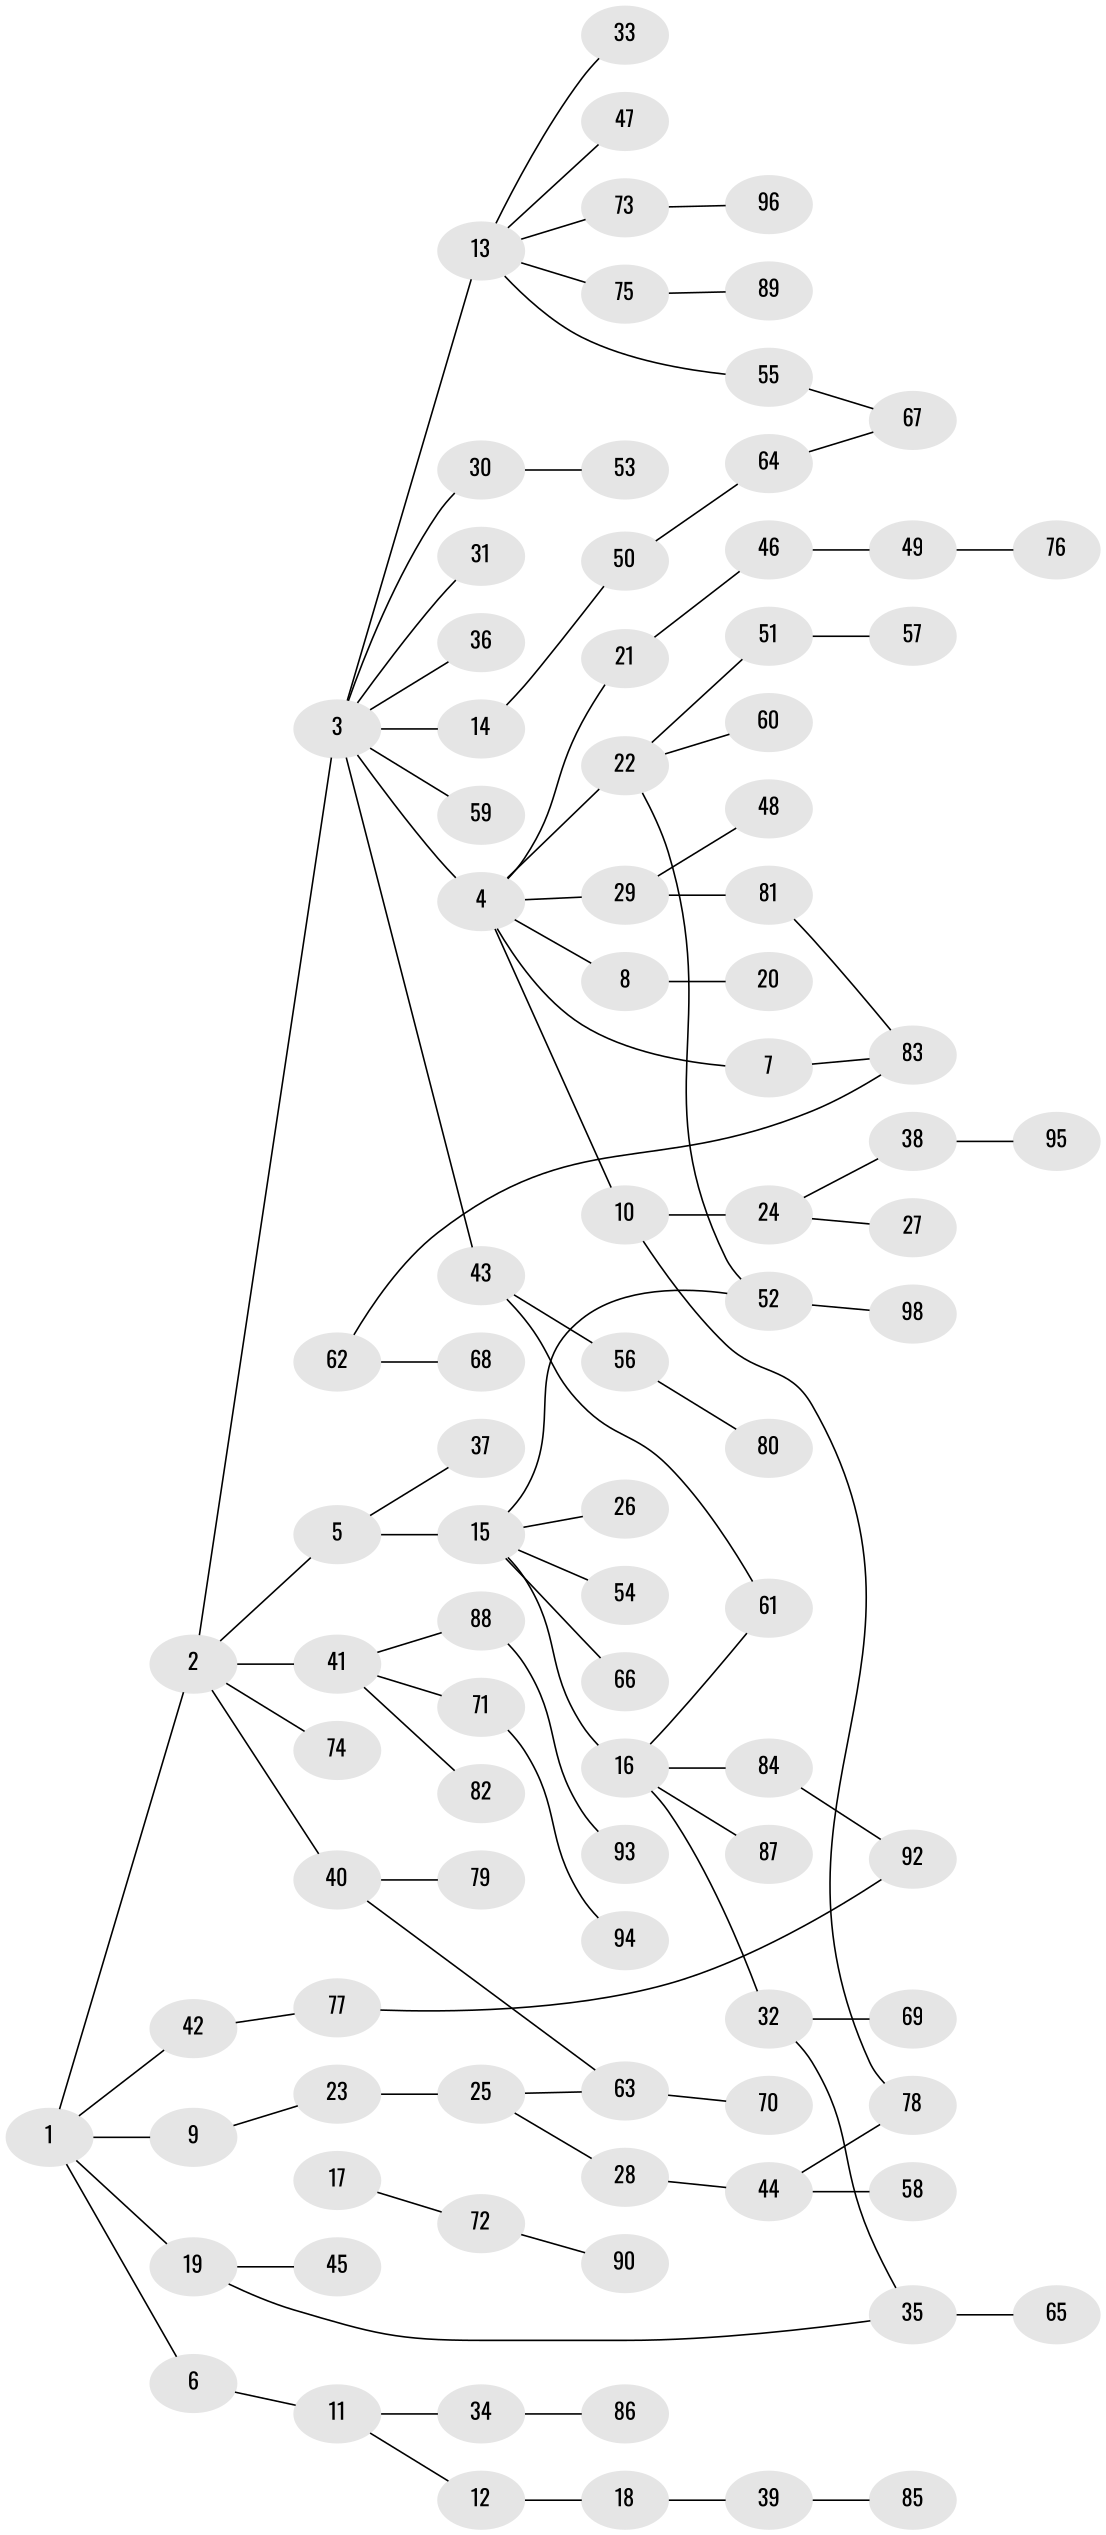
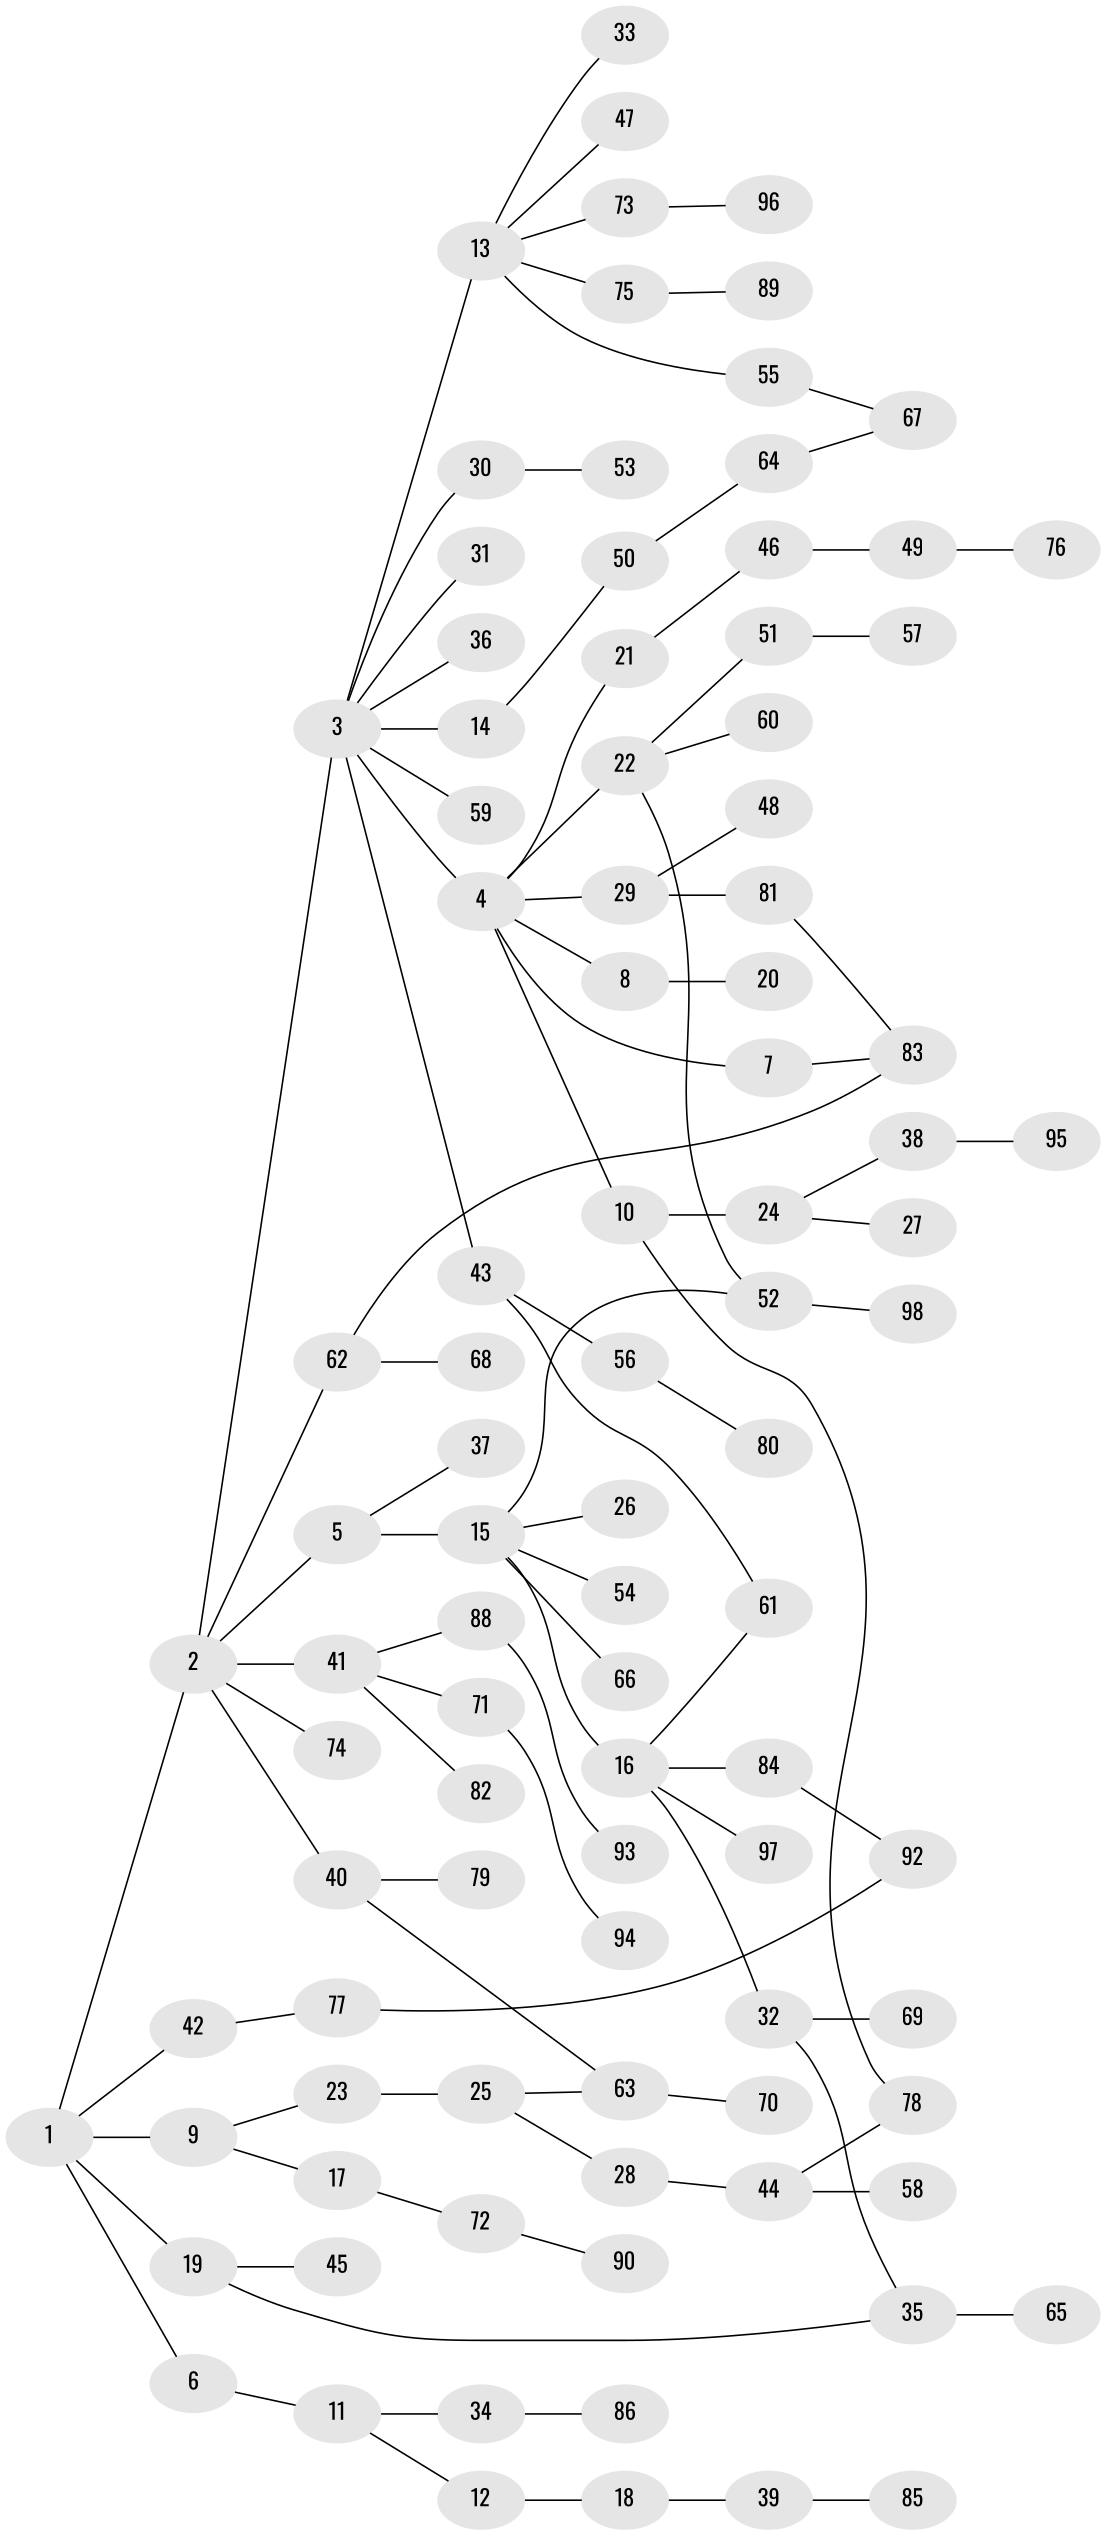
none -> (265, 1513)
(769, 1854) -> (769, 1854)
none -> (266, 2159)
